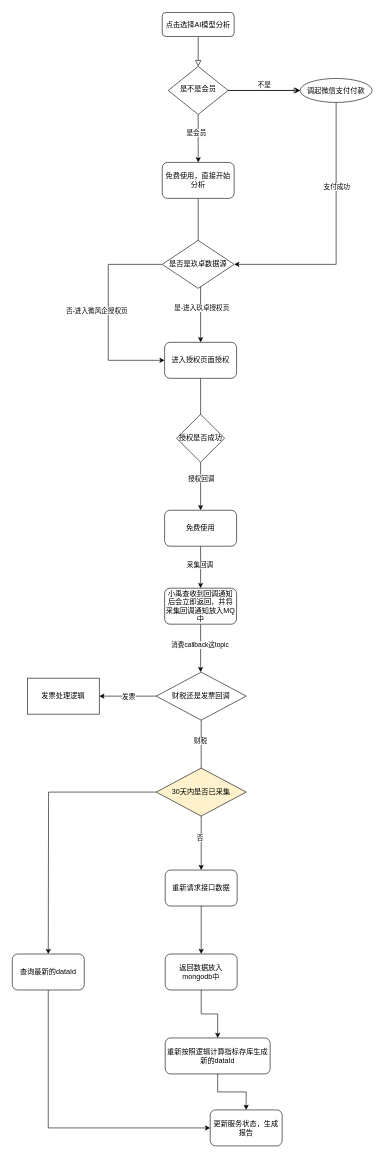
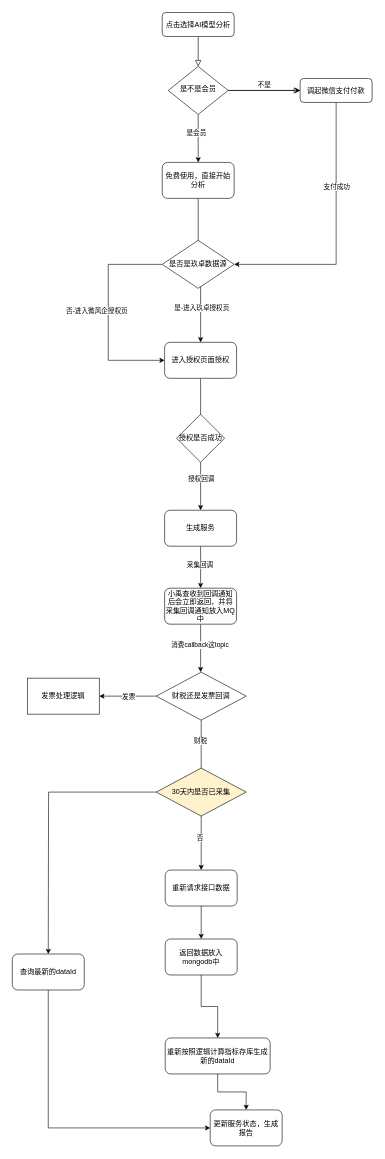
(336, 90) -> (336, 90)
(201, 528) -> (201, 528)
(201, 972) -> (201, 957)
